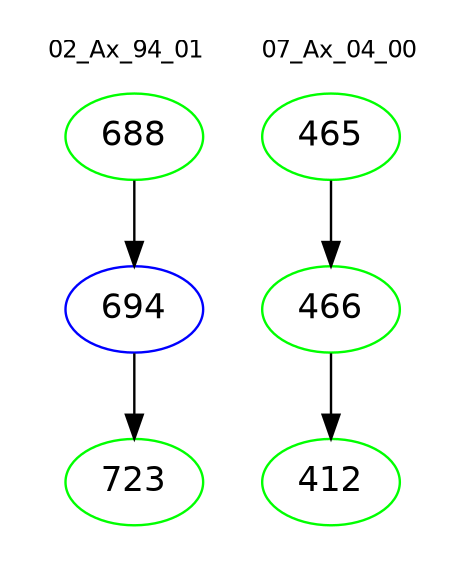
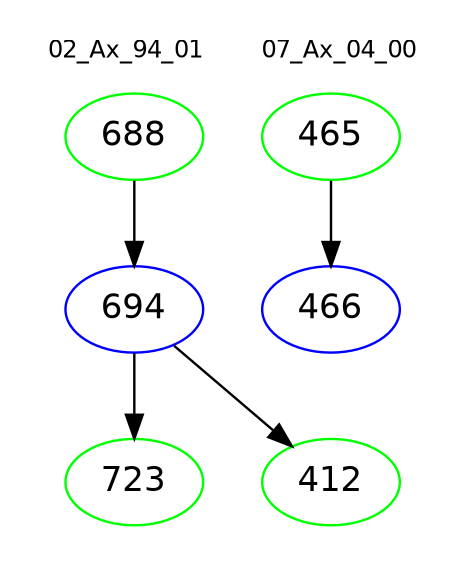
(331, 309) -> (331, 309)
(331, 384) -> (206, 373)
